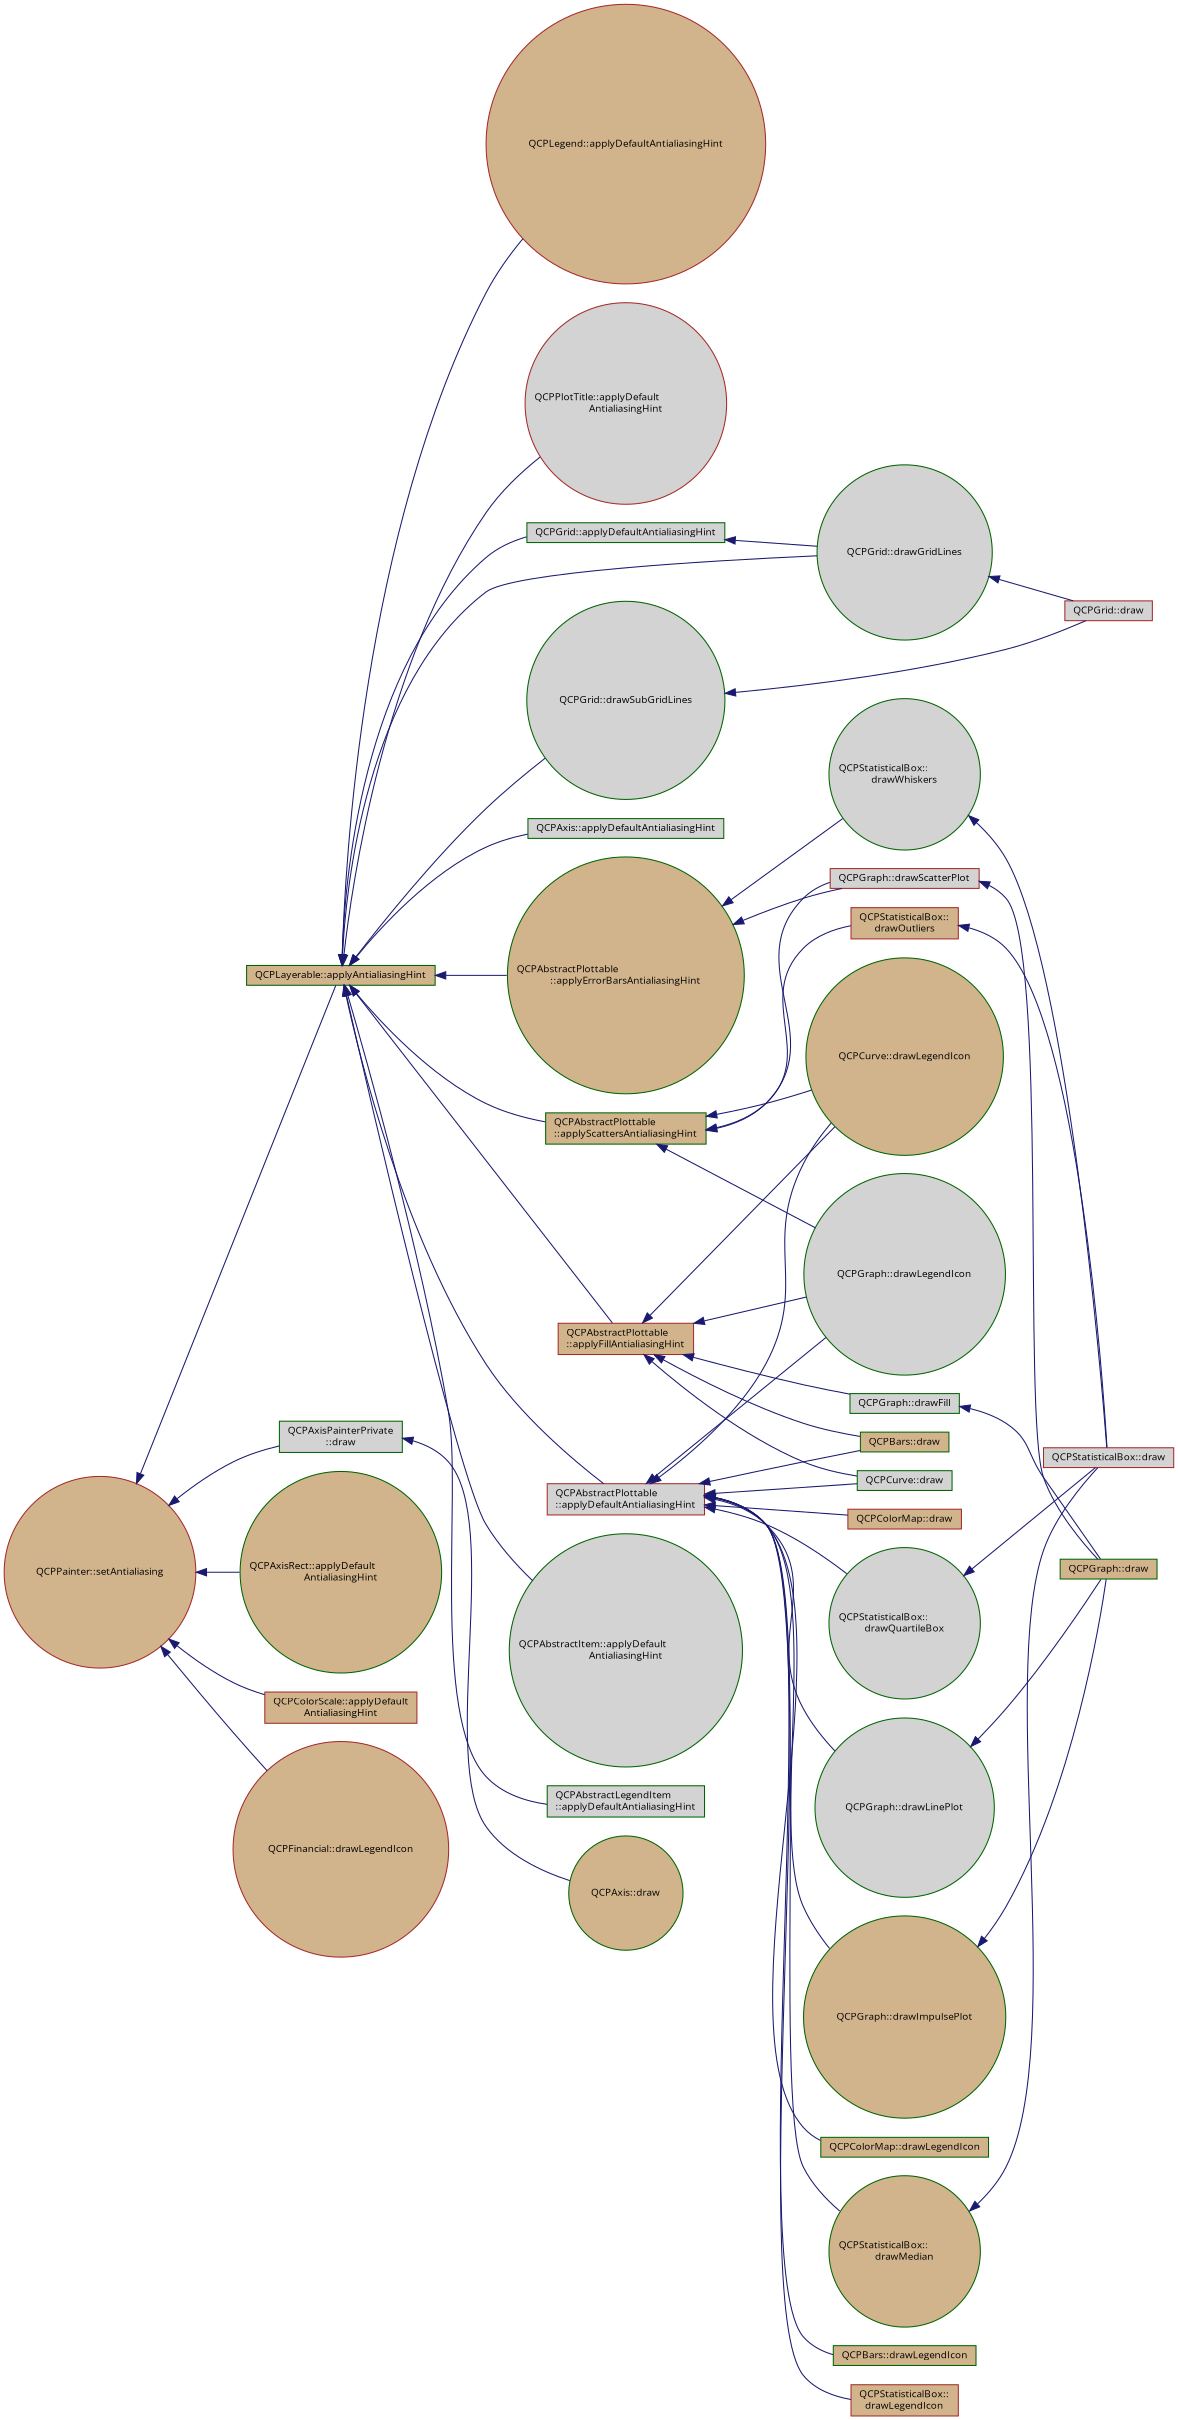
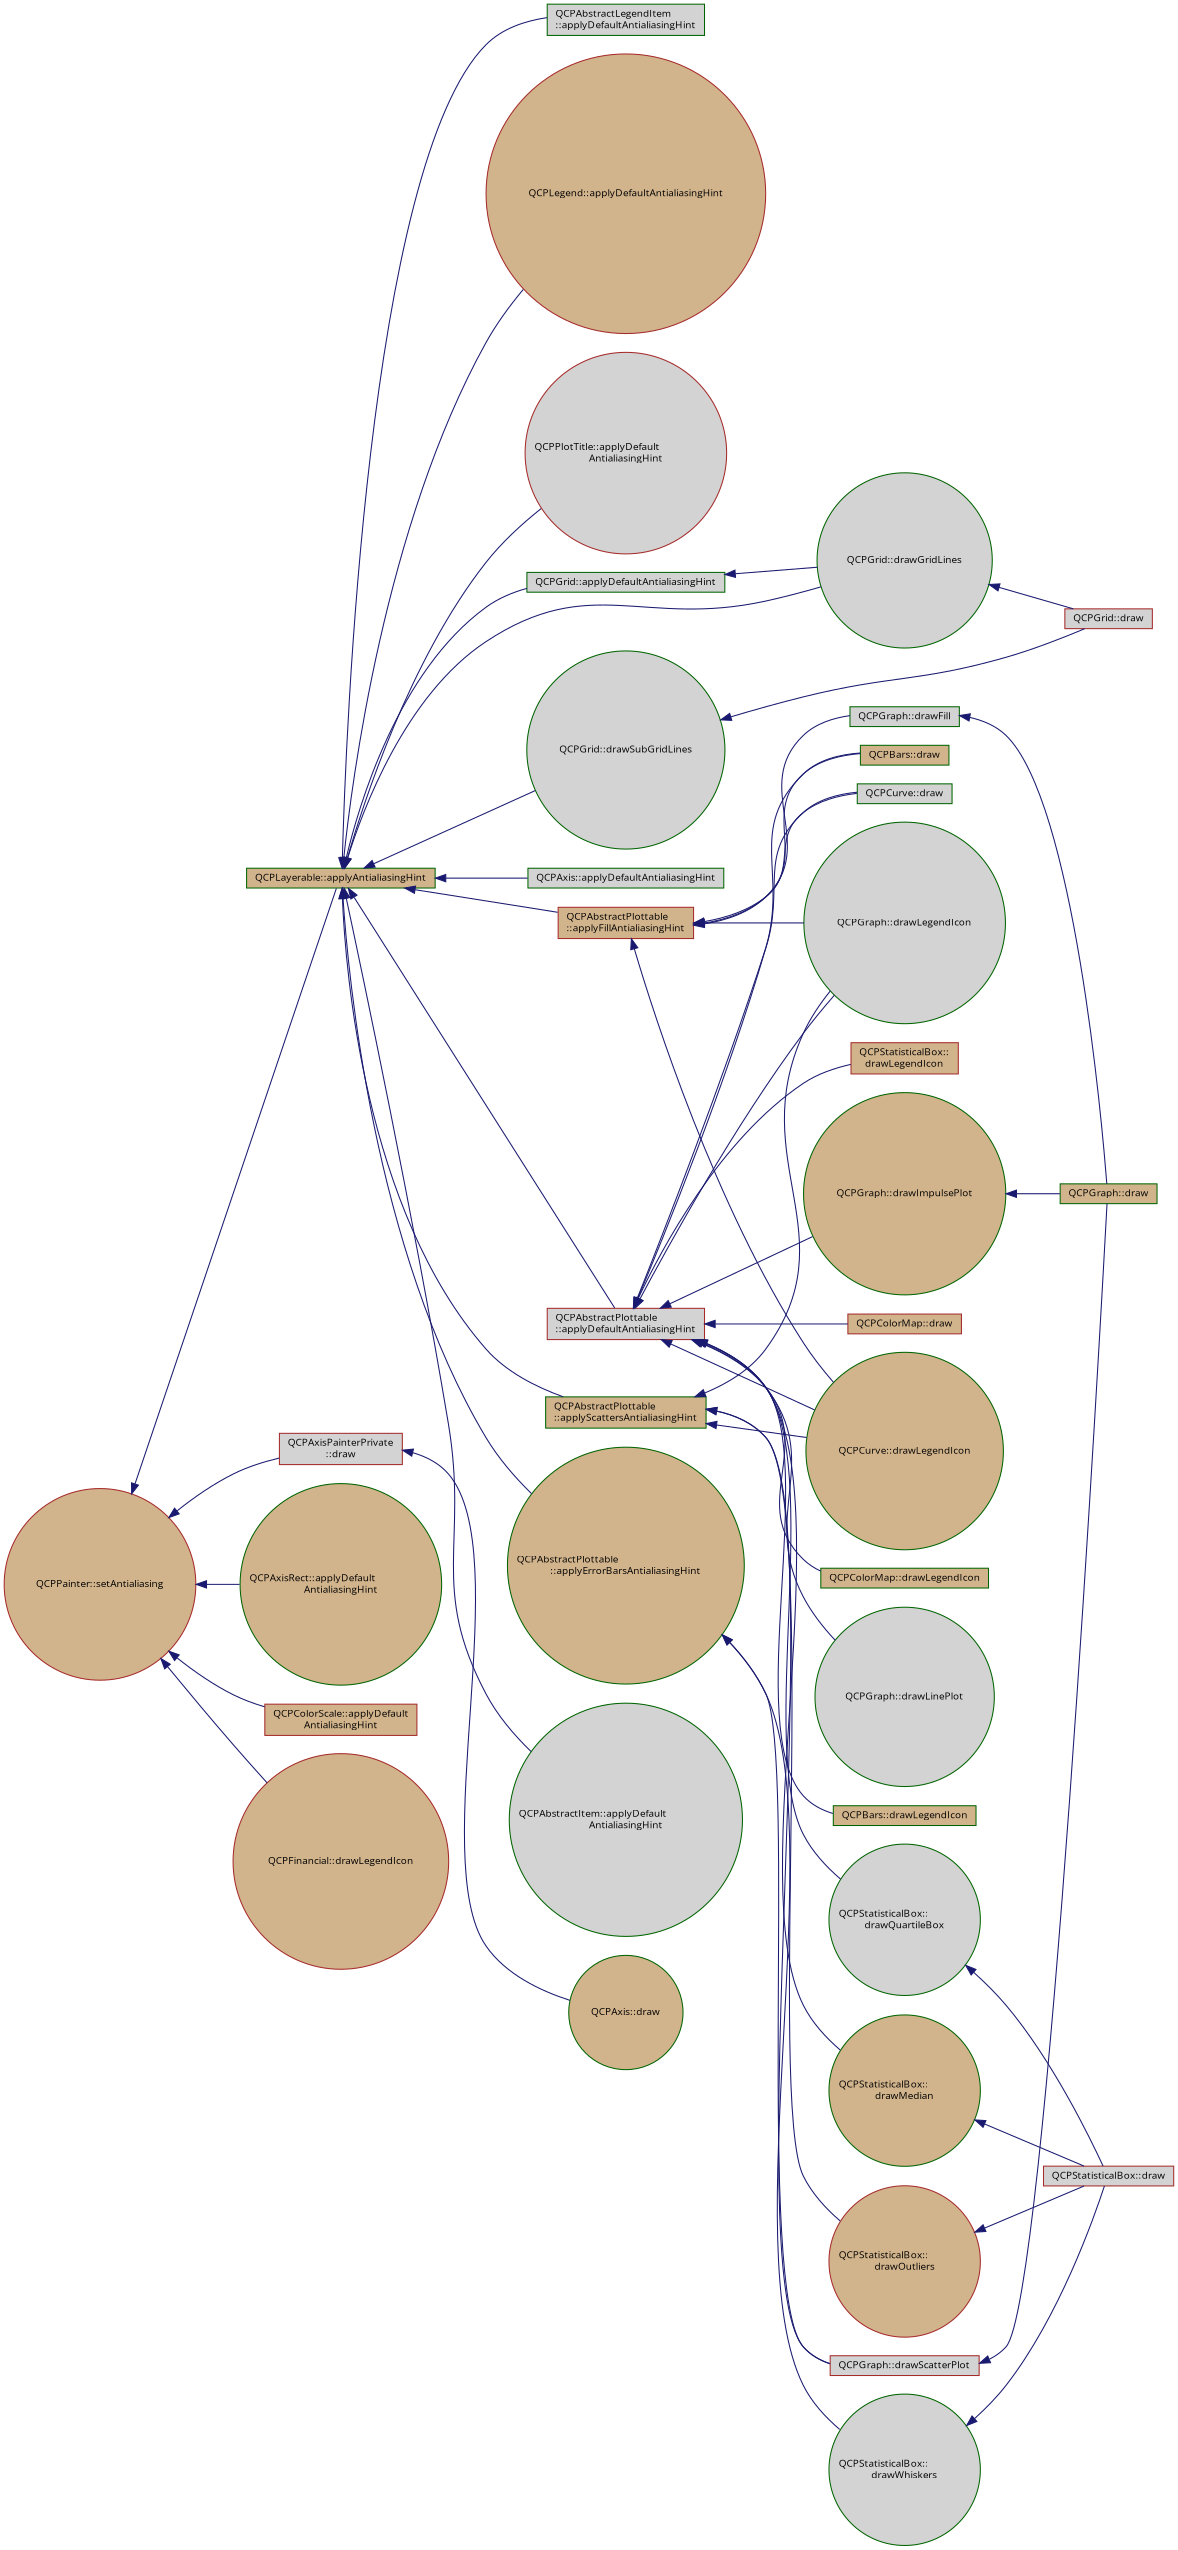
(905, 923) -> (905, 2261)
(341, 1437) -> (341, 1449)
(1043, 1662) -> none
